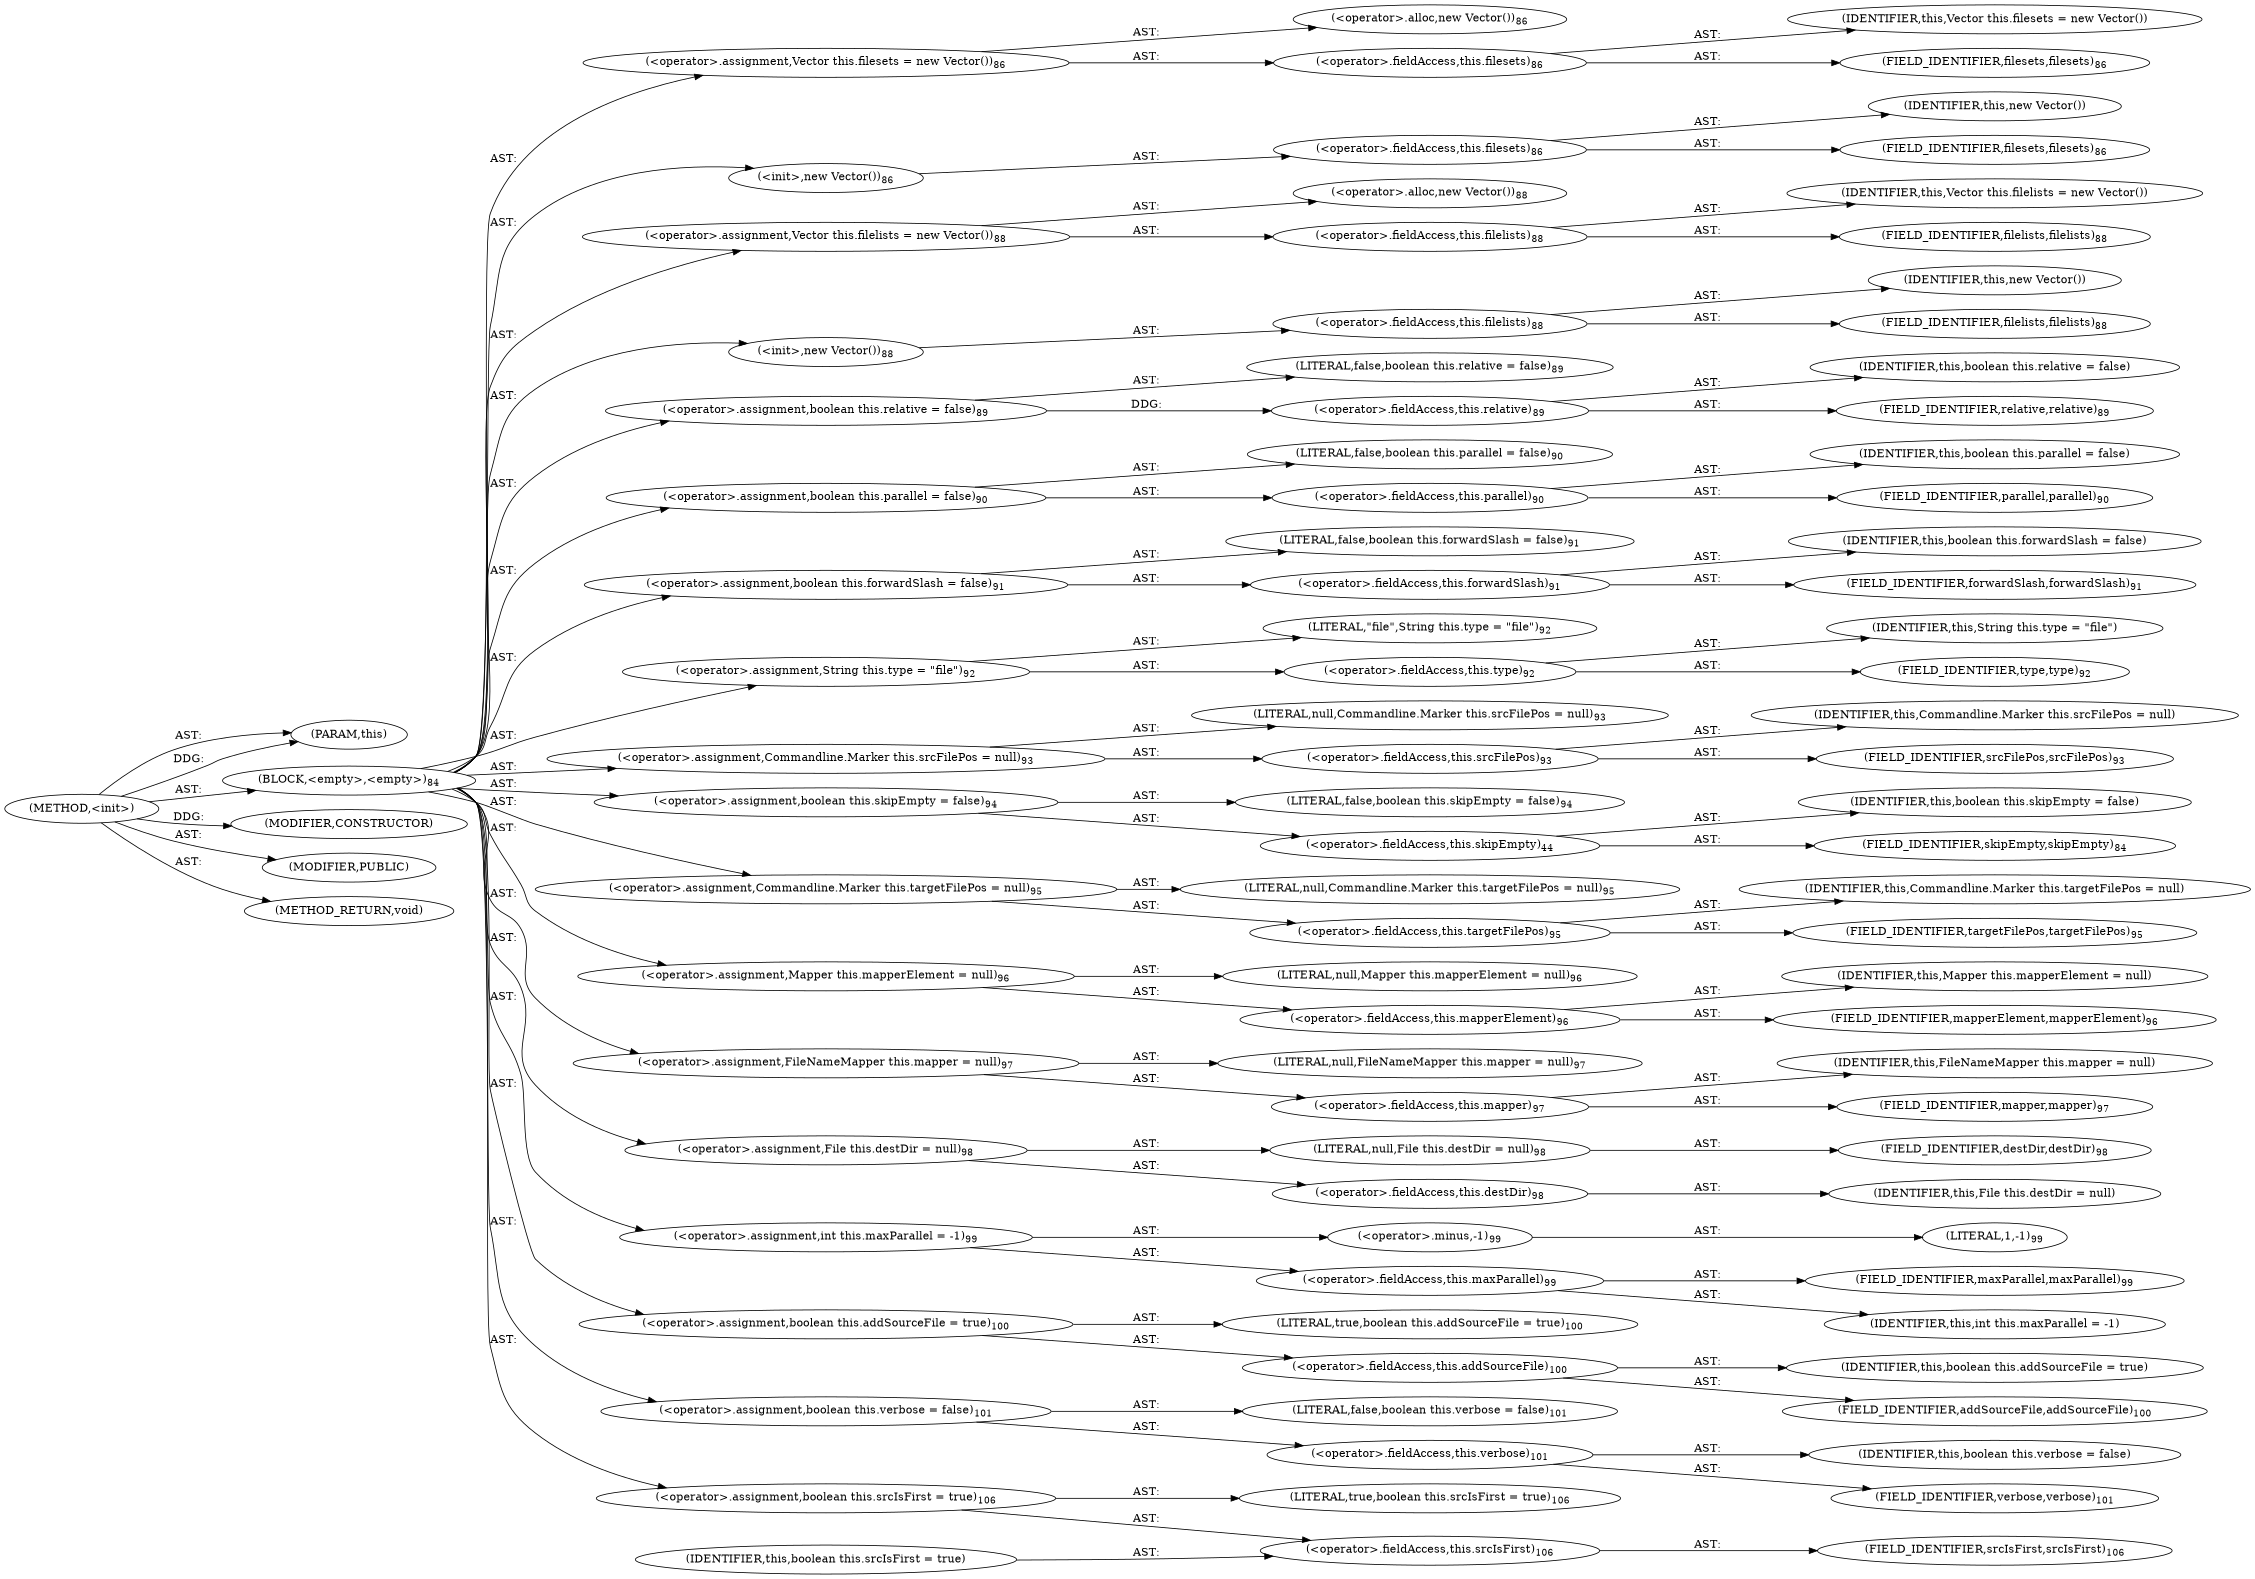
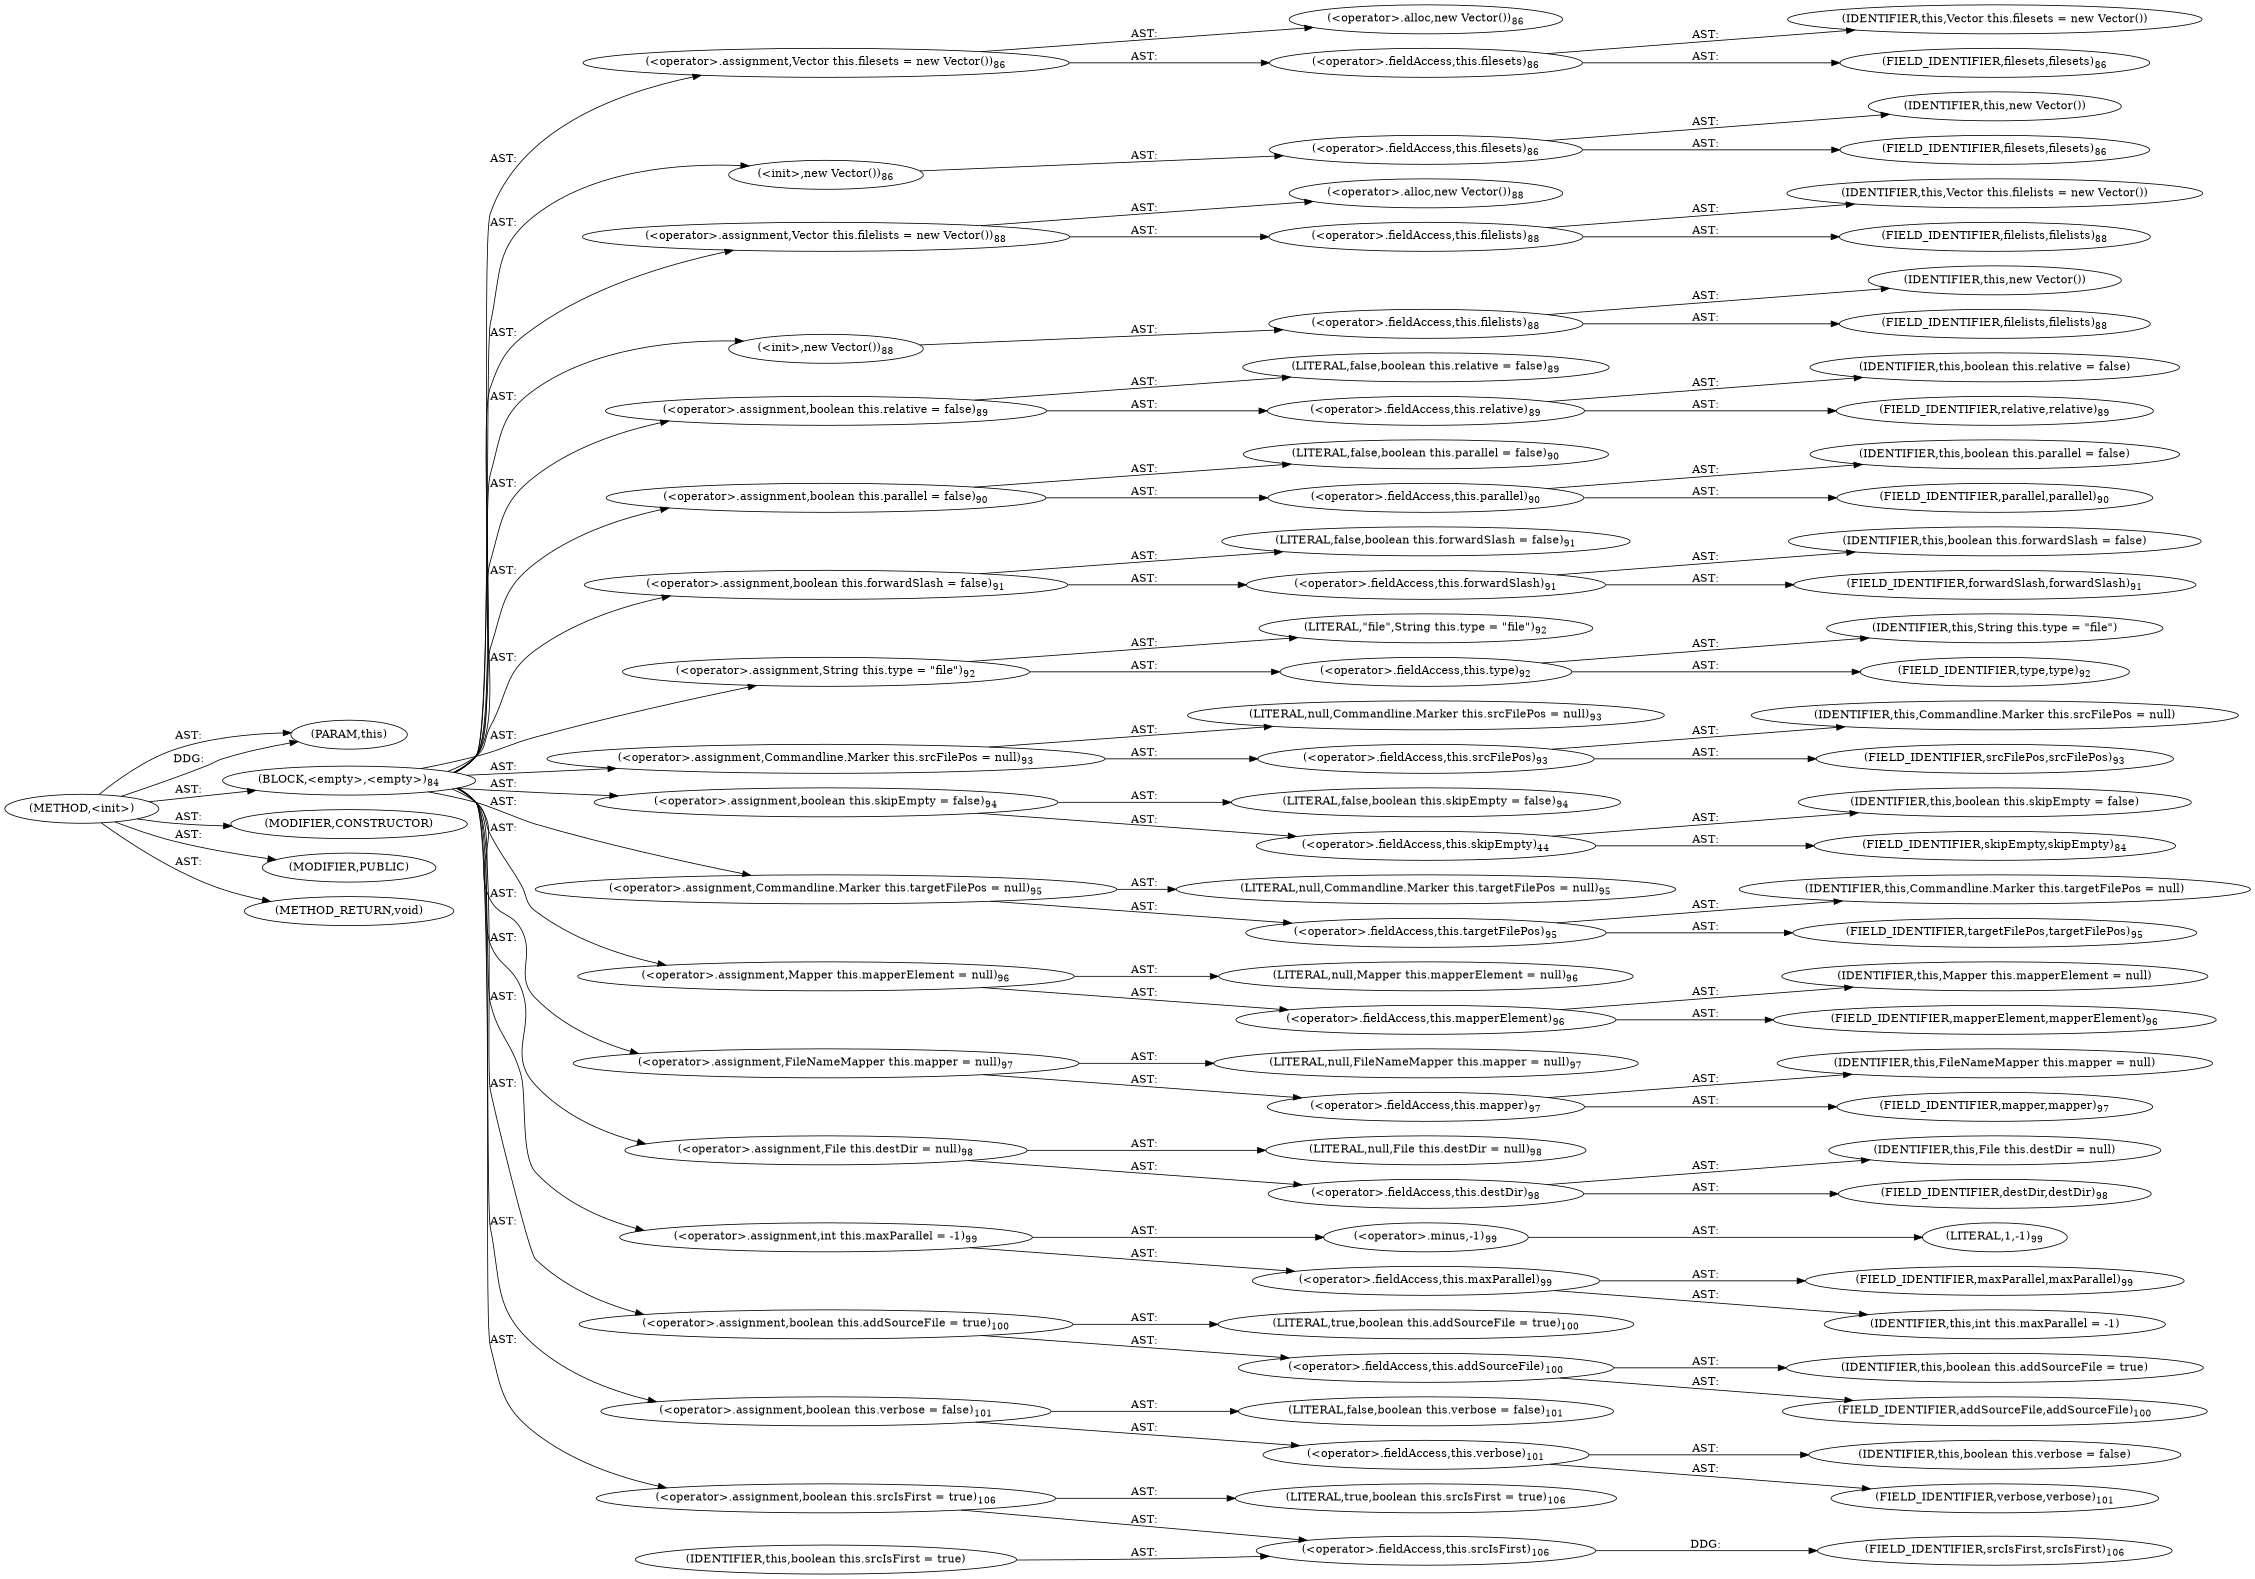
(1148, 405) -> (1146, 405)
(191, 817) -> (191, 817)
(1710, 1150) -> (1707, 1194)
(1709, 1545) -> (1707, 1545)
